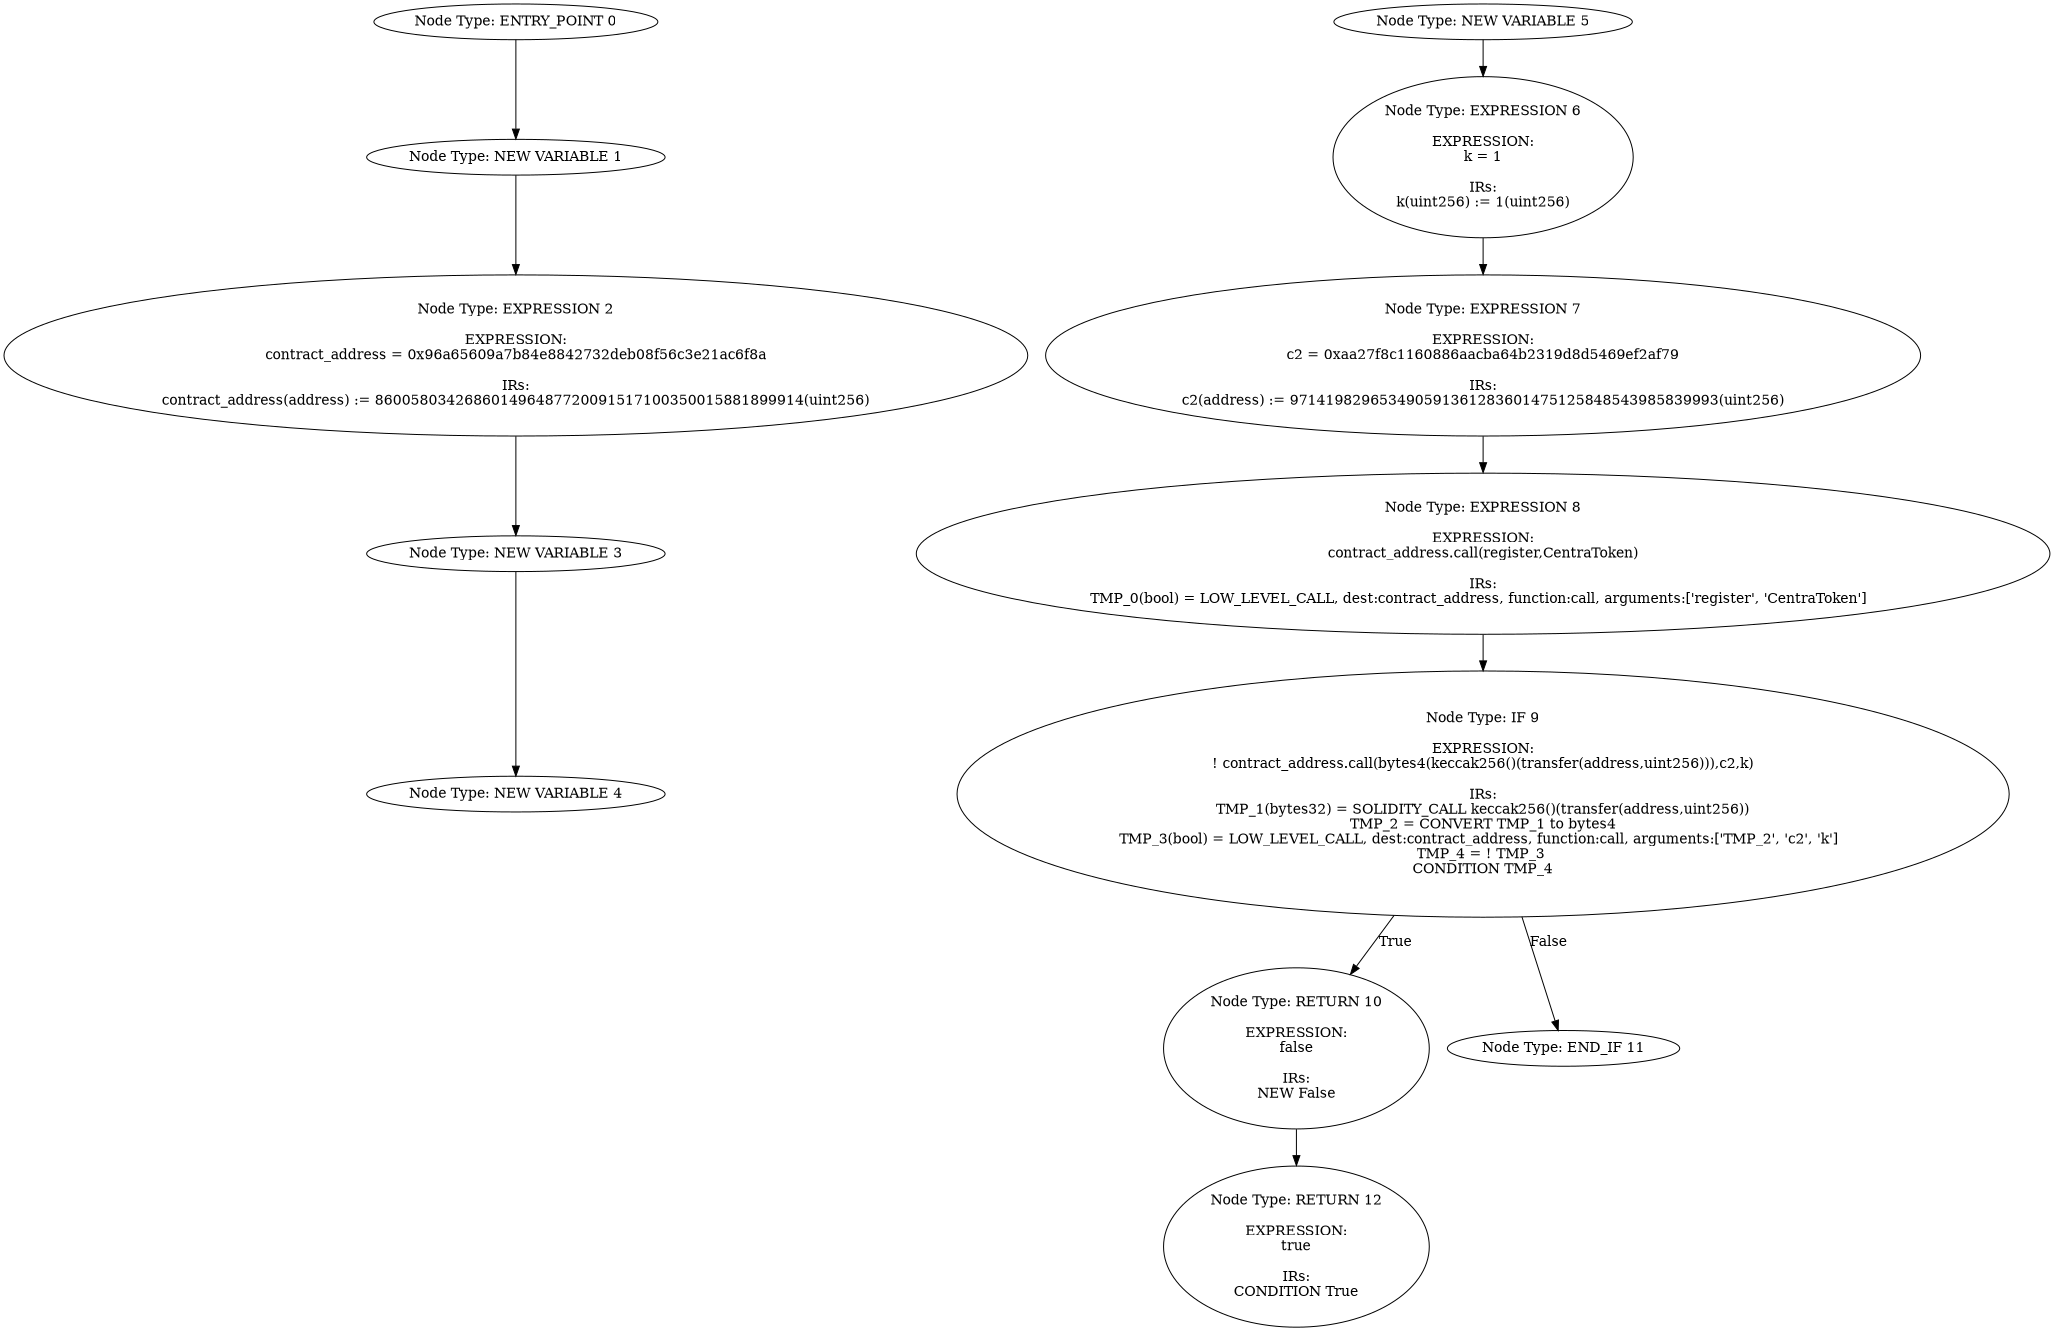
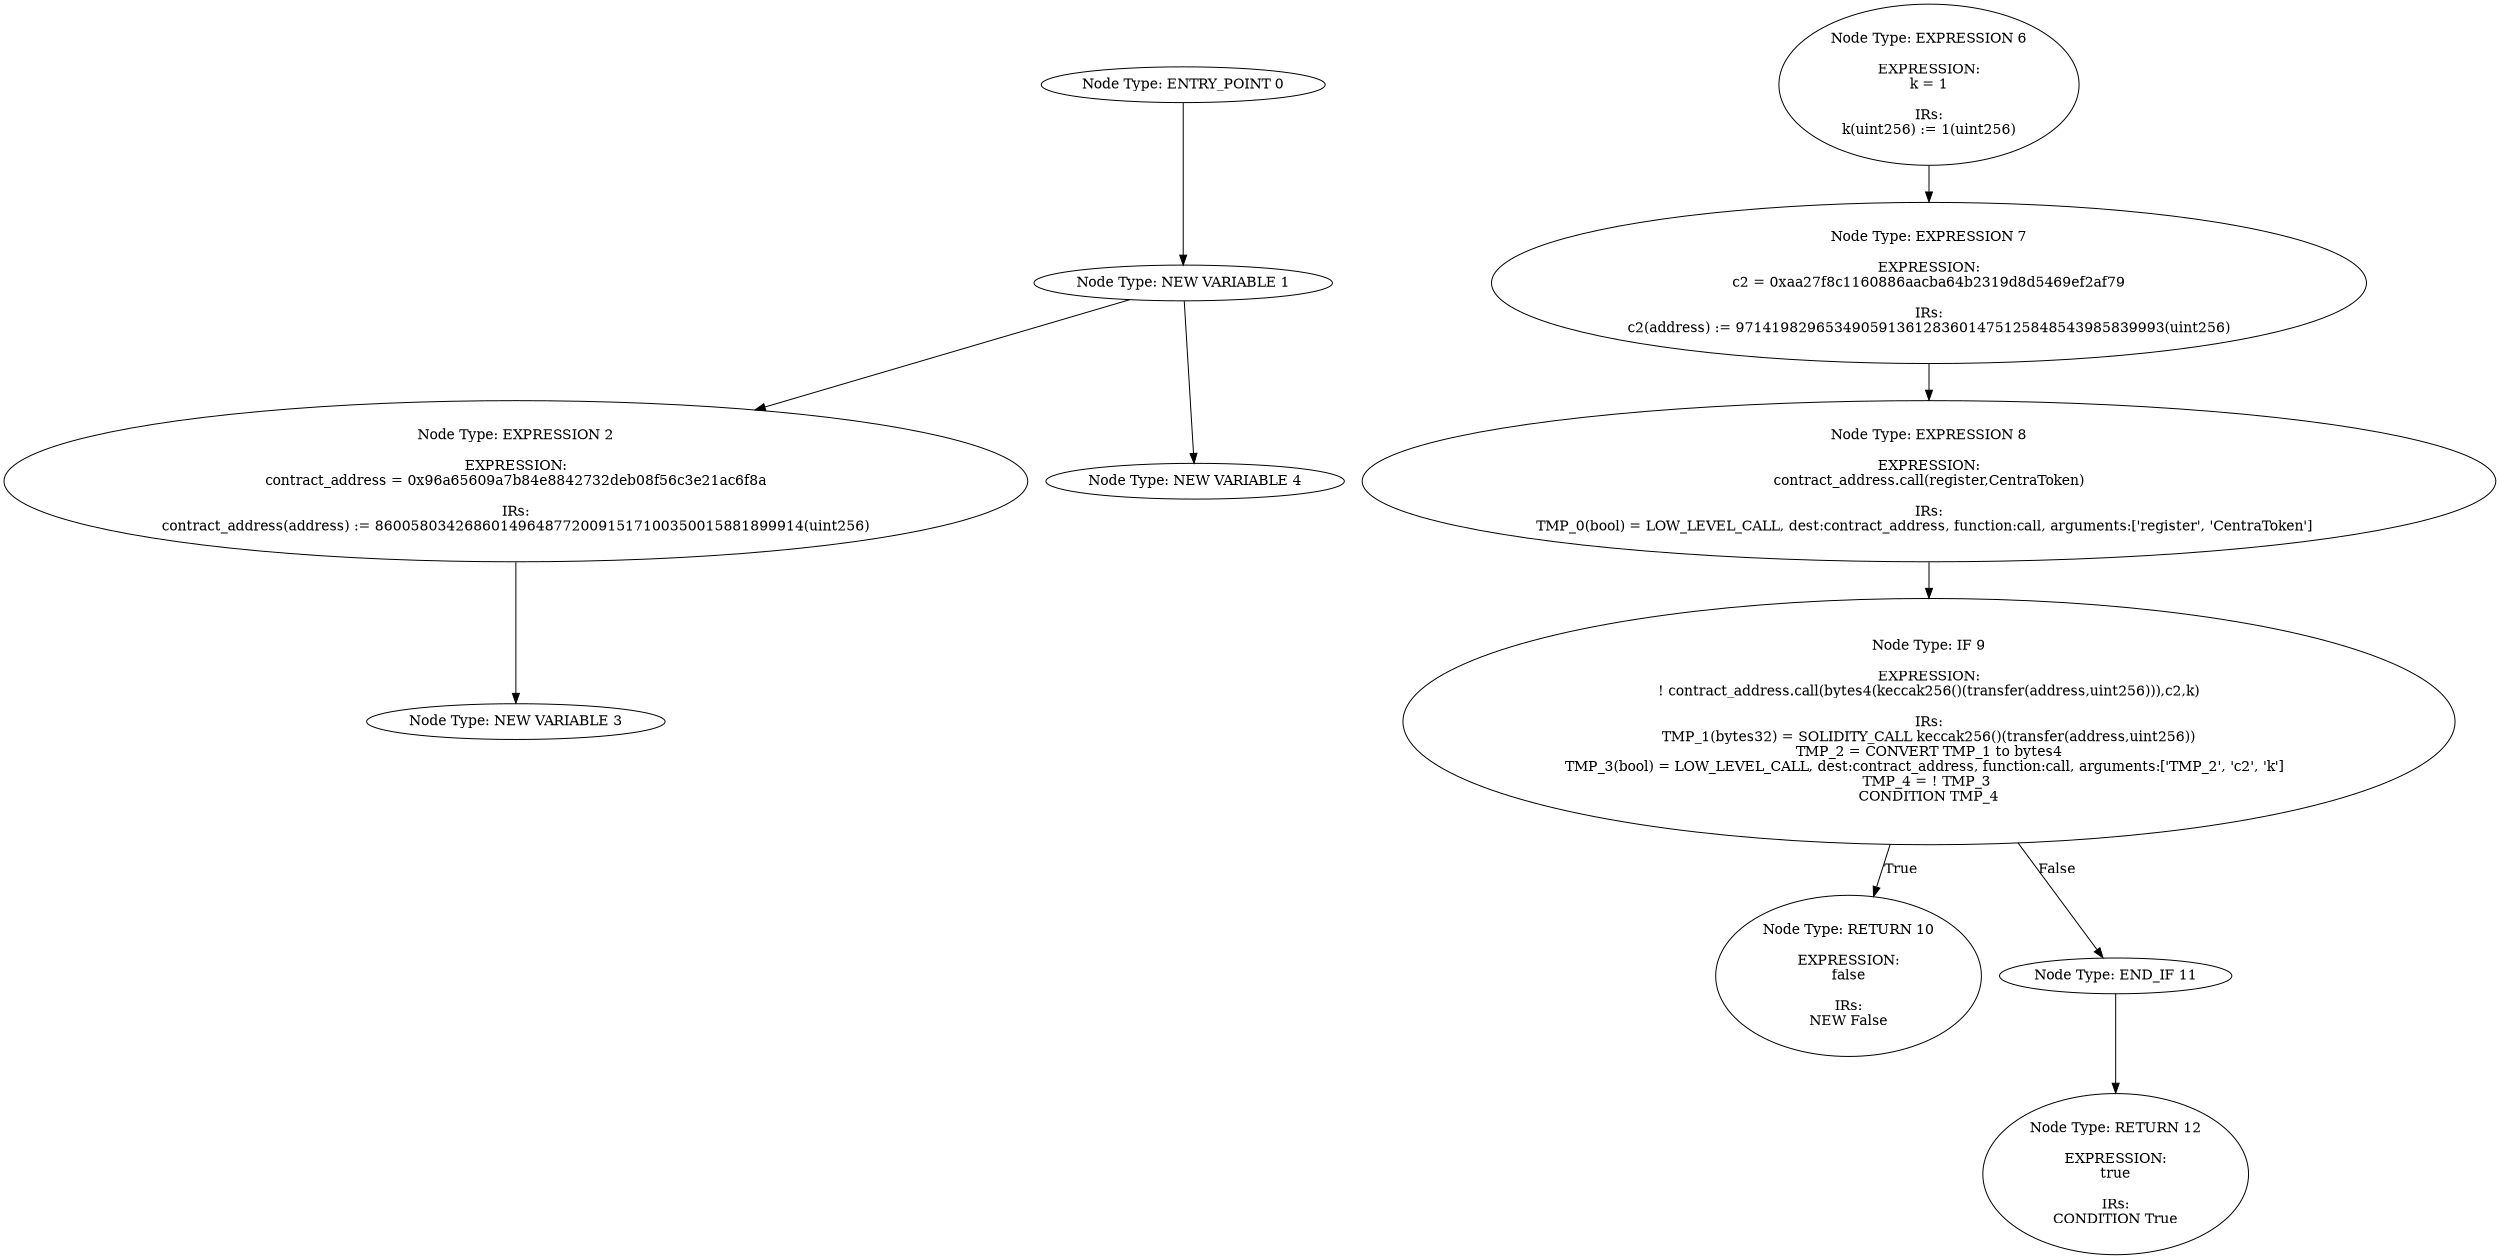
(1483, 22) -> none
(516, 669) -> (1189, 377)
(1296, 1142) -> (2116, 1039)
